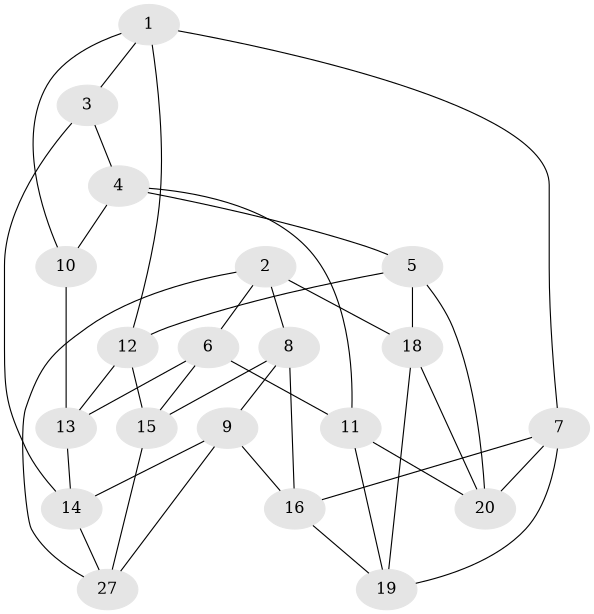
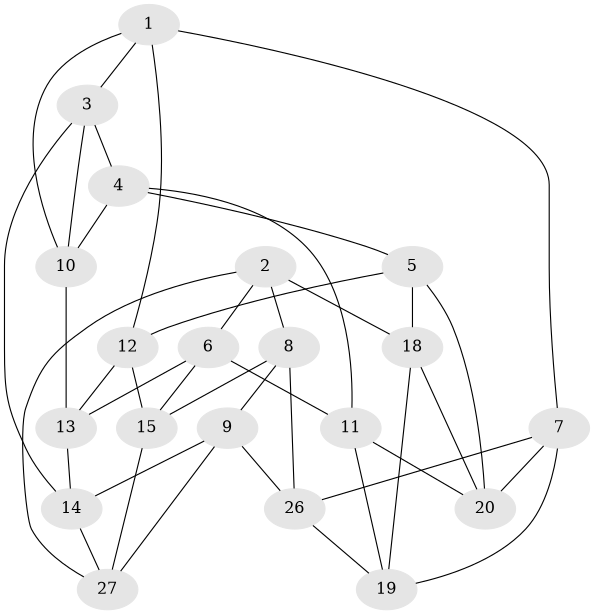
none -> (76, 186)
(295, 509) -> (295, 509)
